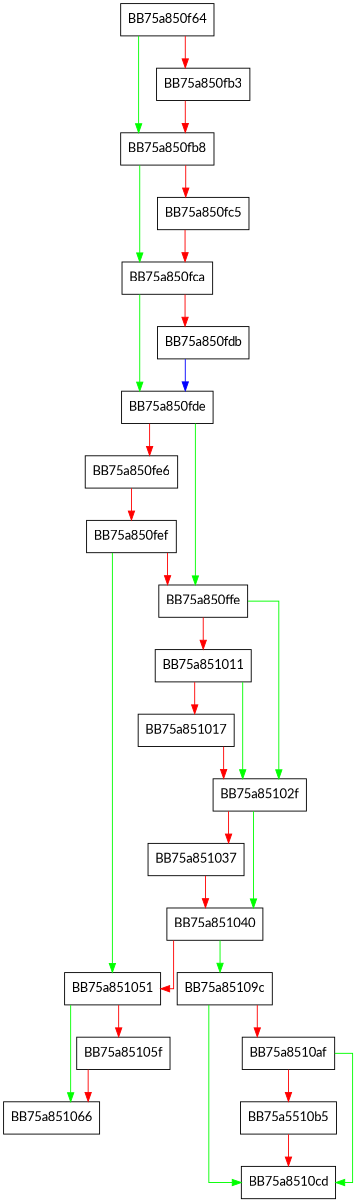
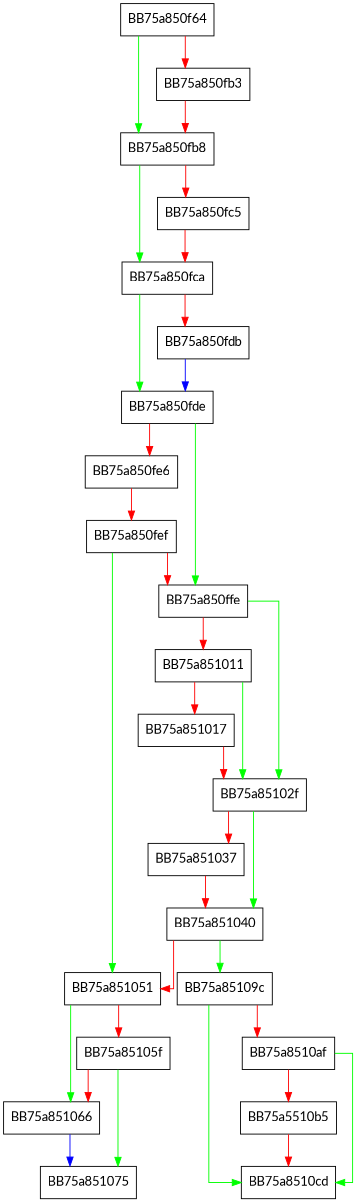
none -> (88, 1183)
